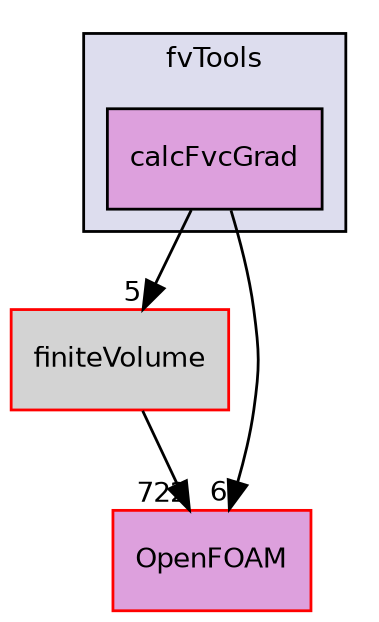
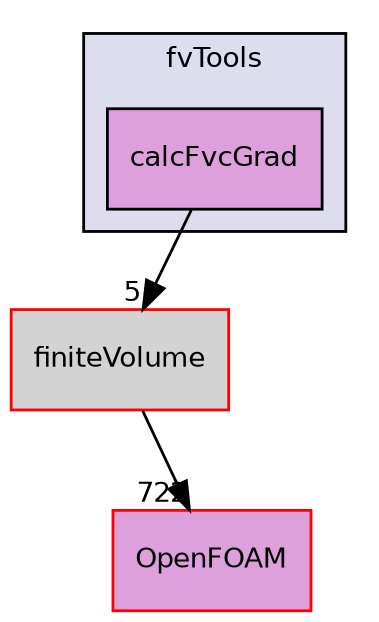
(258, 346) -> none
